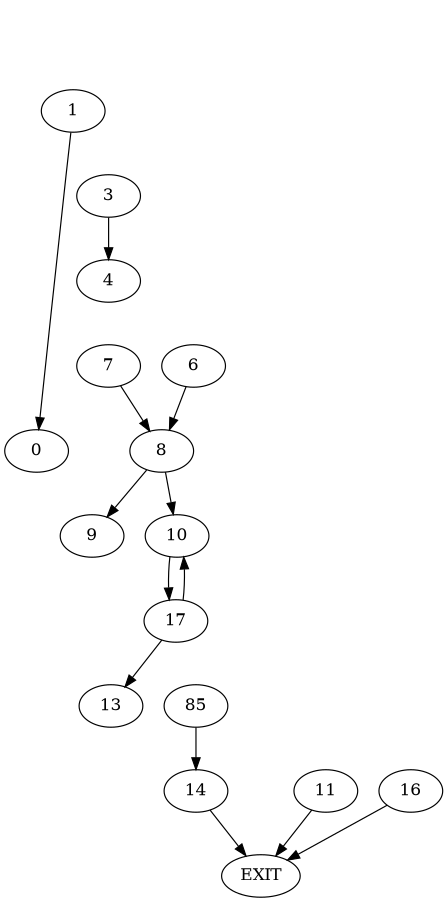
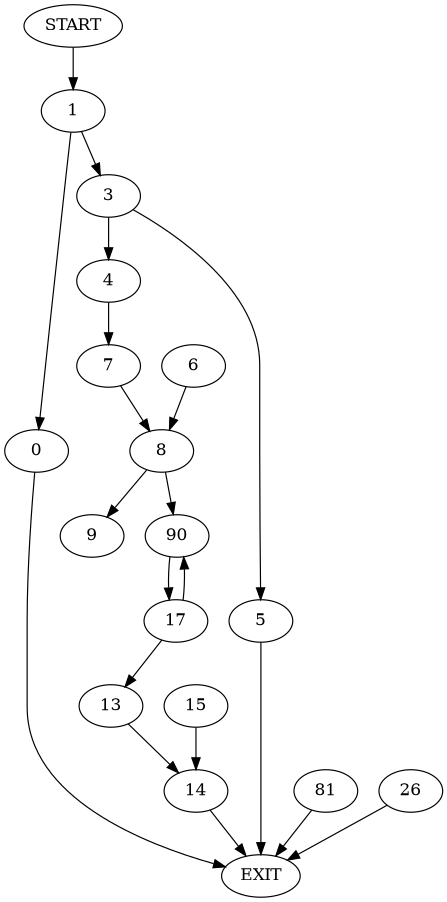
none -> (73, 26)
none -> (89, 148)
none -> (109, 318)
(177, 536) -> (177, 536)
none -> (261, 621)
(196, 706) -> (196, 706)
none -> (29, 719)
none -> (149, 744)
(326, 791) -> (326, 791)
(411, 791) -> (411, 791)
